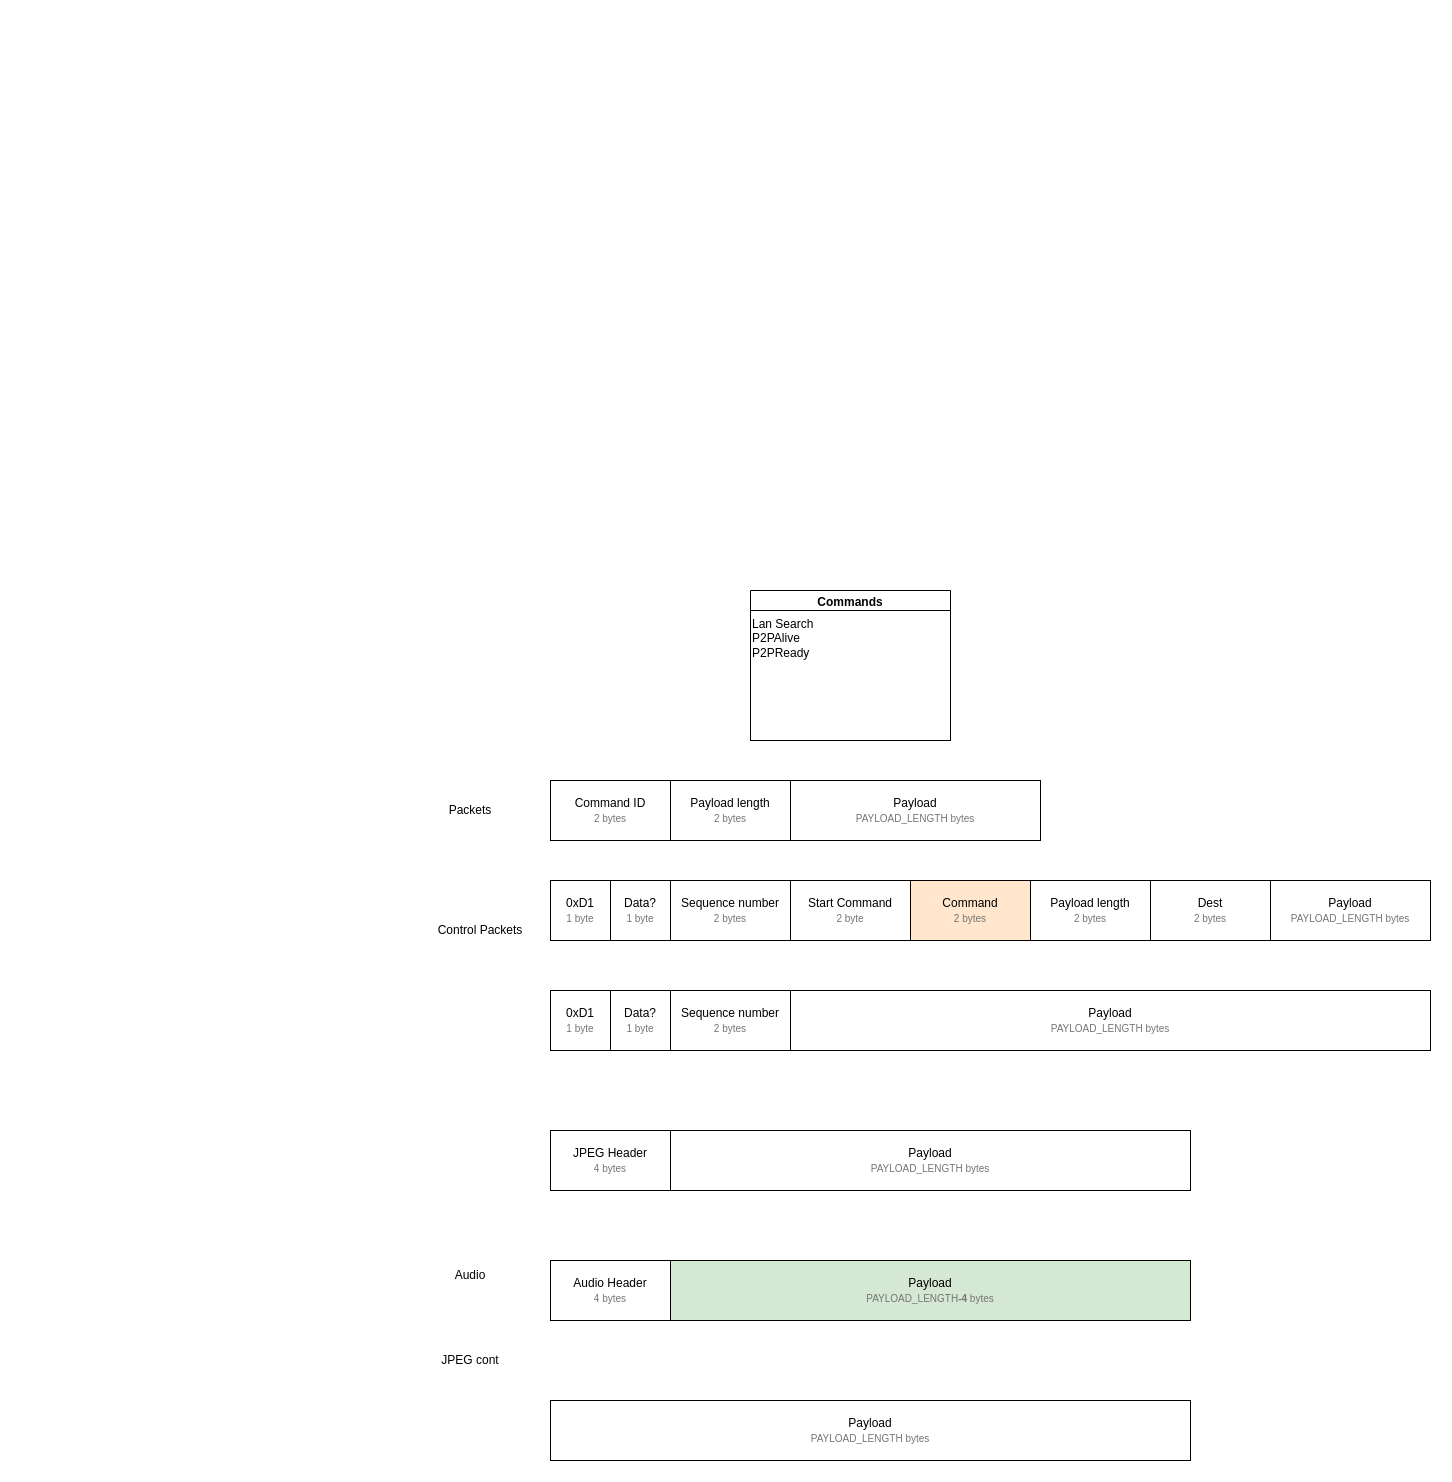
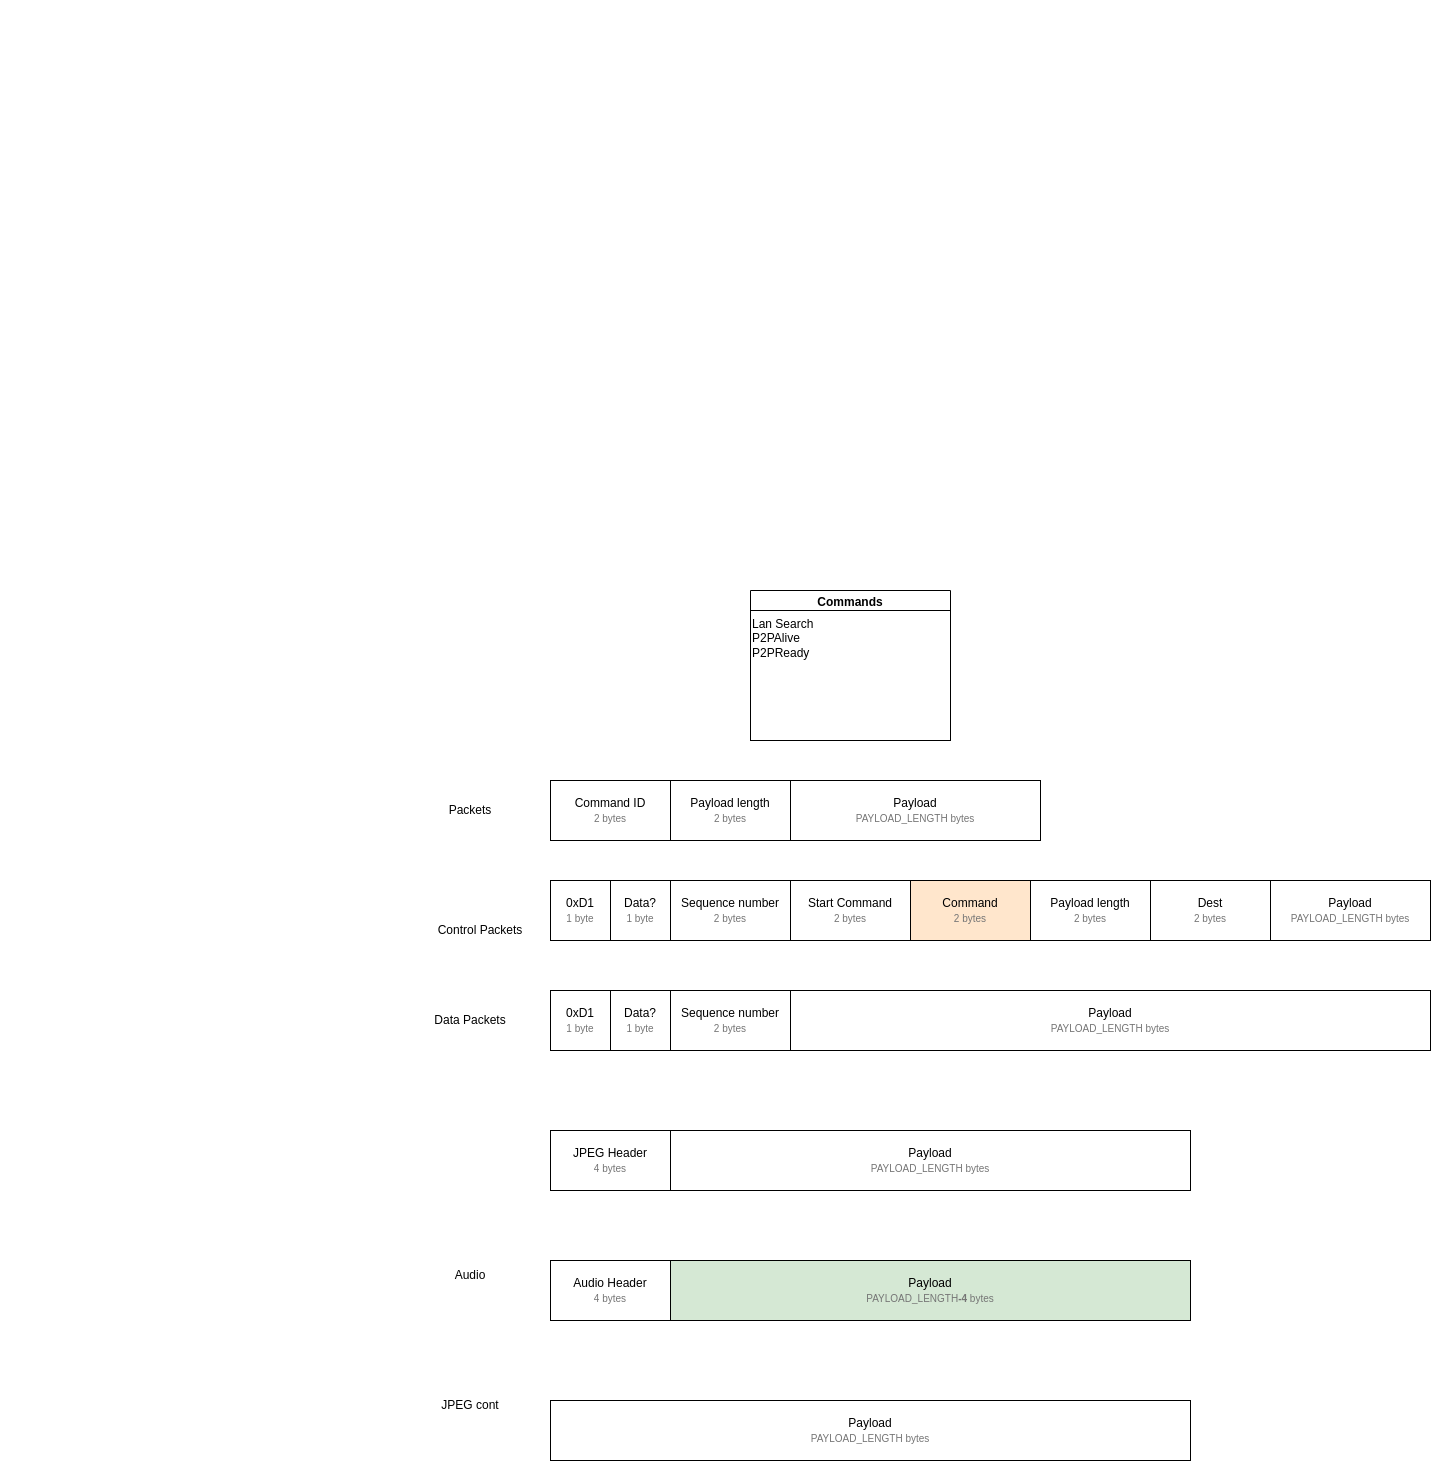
(851, 911) -> (851, 911)
none -> (471, 1021)
(471, 1361) -> (471, 1406)
